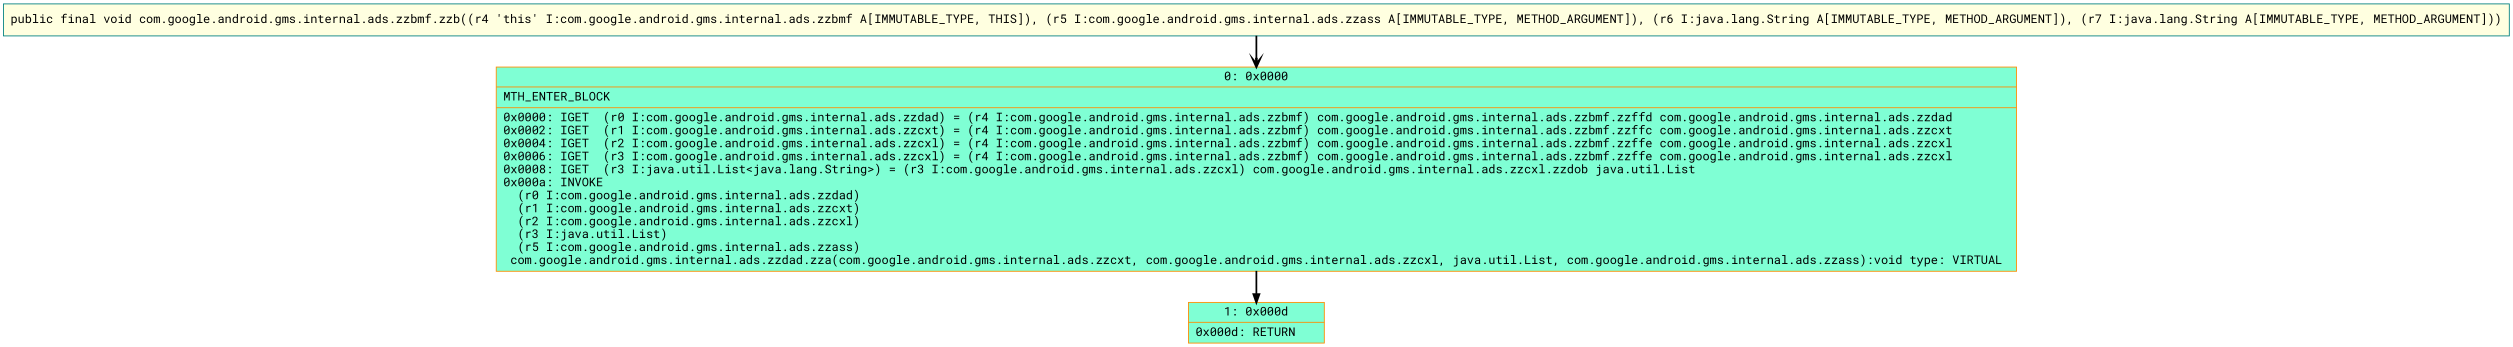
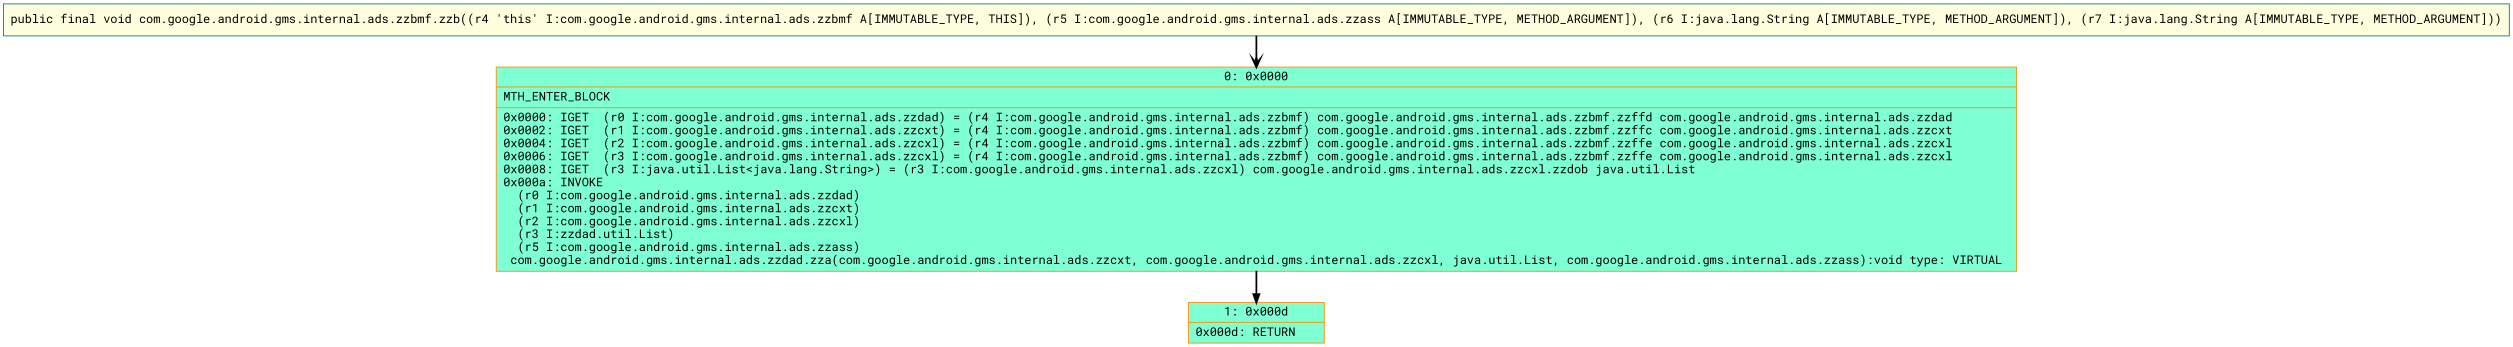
(585, 234) -> (589, 234)
